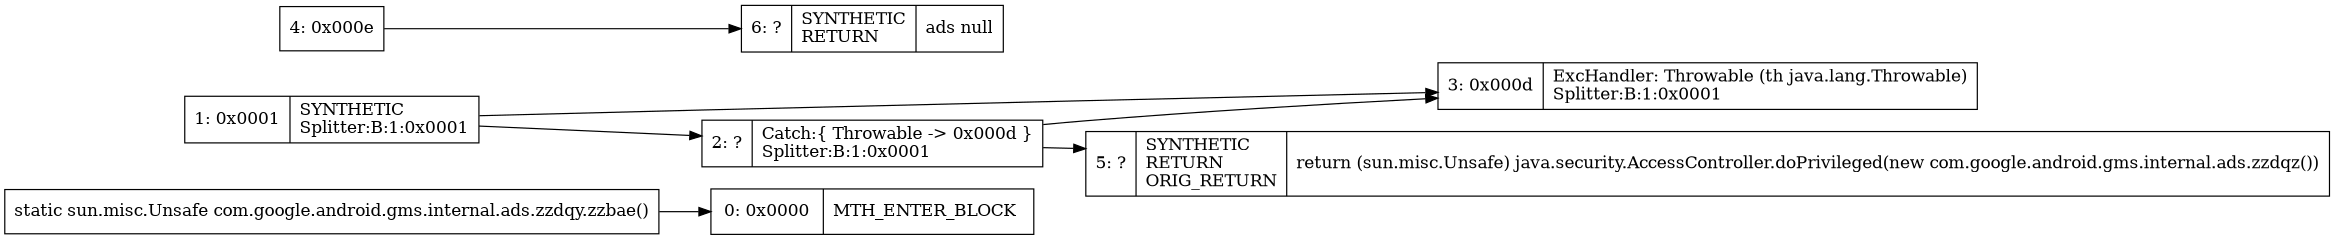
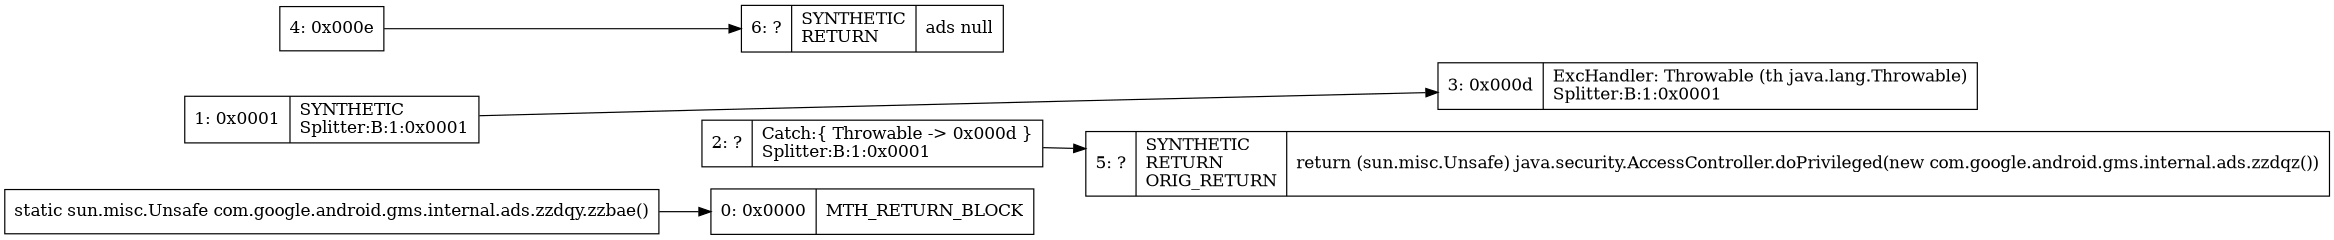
(1234, 110) -> none
(584, 131) -> none
(925, 211) -> (925, 211)
